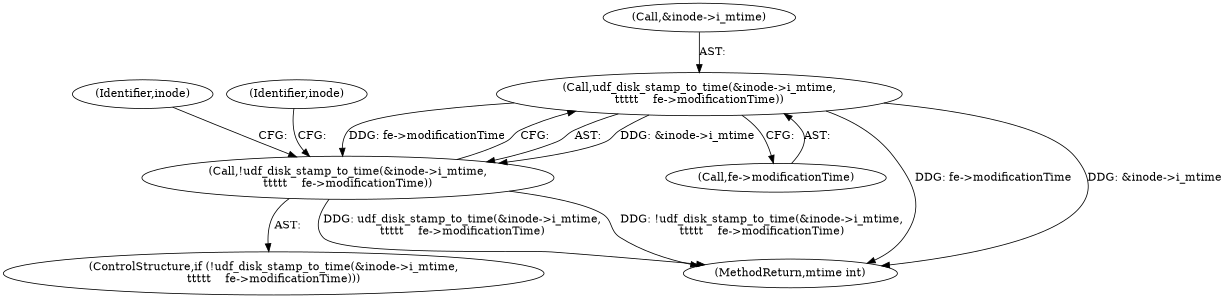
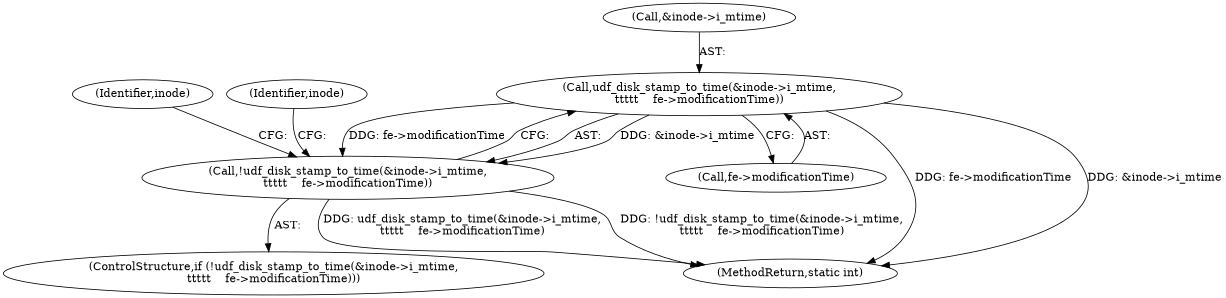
(790, 273) -> (790, 273)
